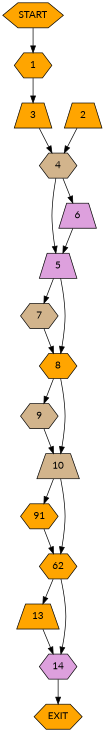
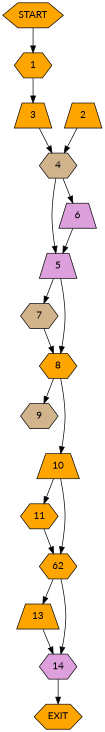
(47, 438) -> none
(58, 466) -> (58, 466)
(39, 516) -> (39, 516)
